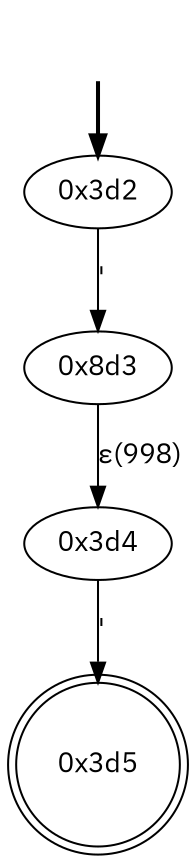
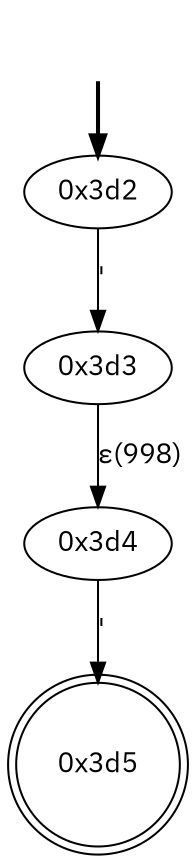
(98, 368) -> (98, 368)
